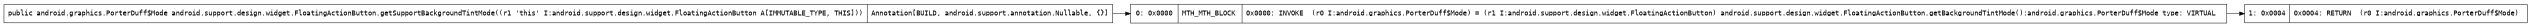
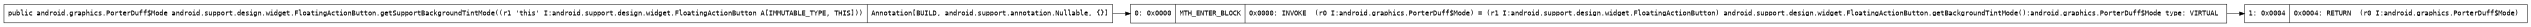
(1209, 13) -> (1210, 13)
